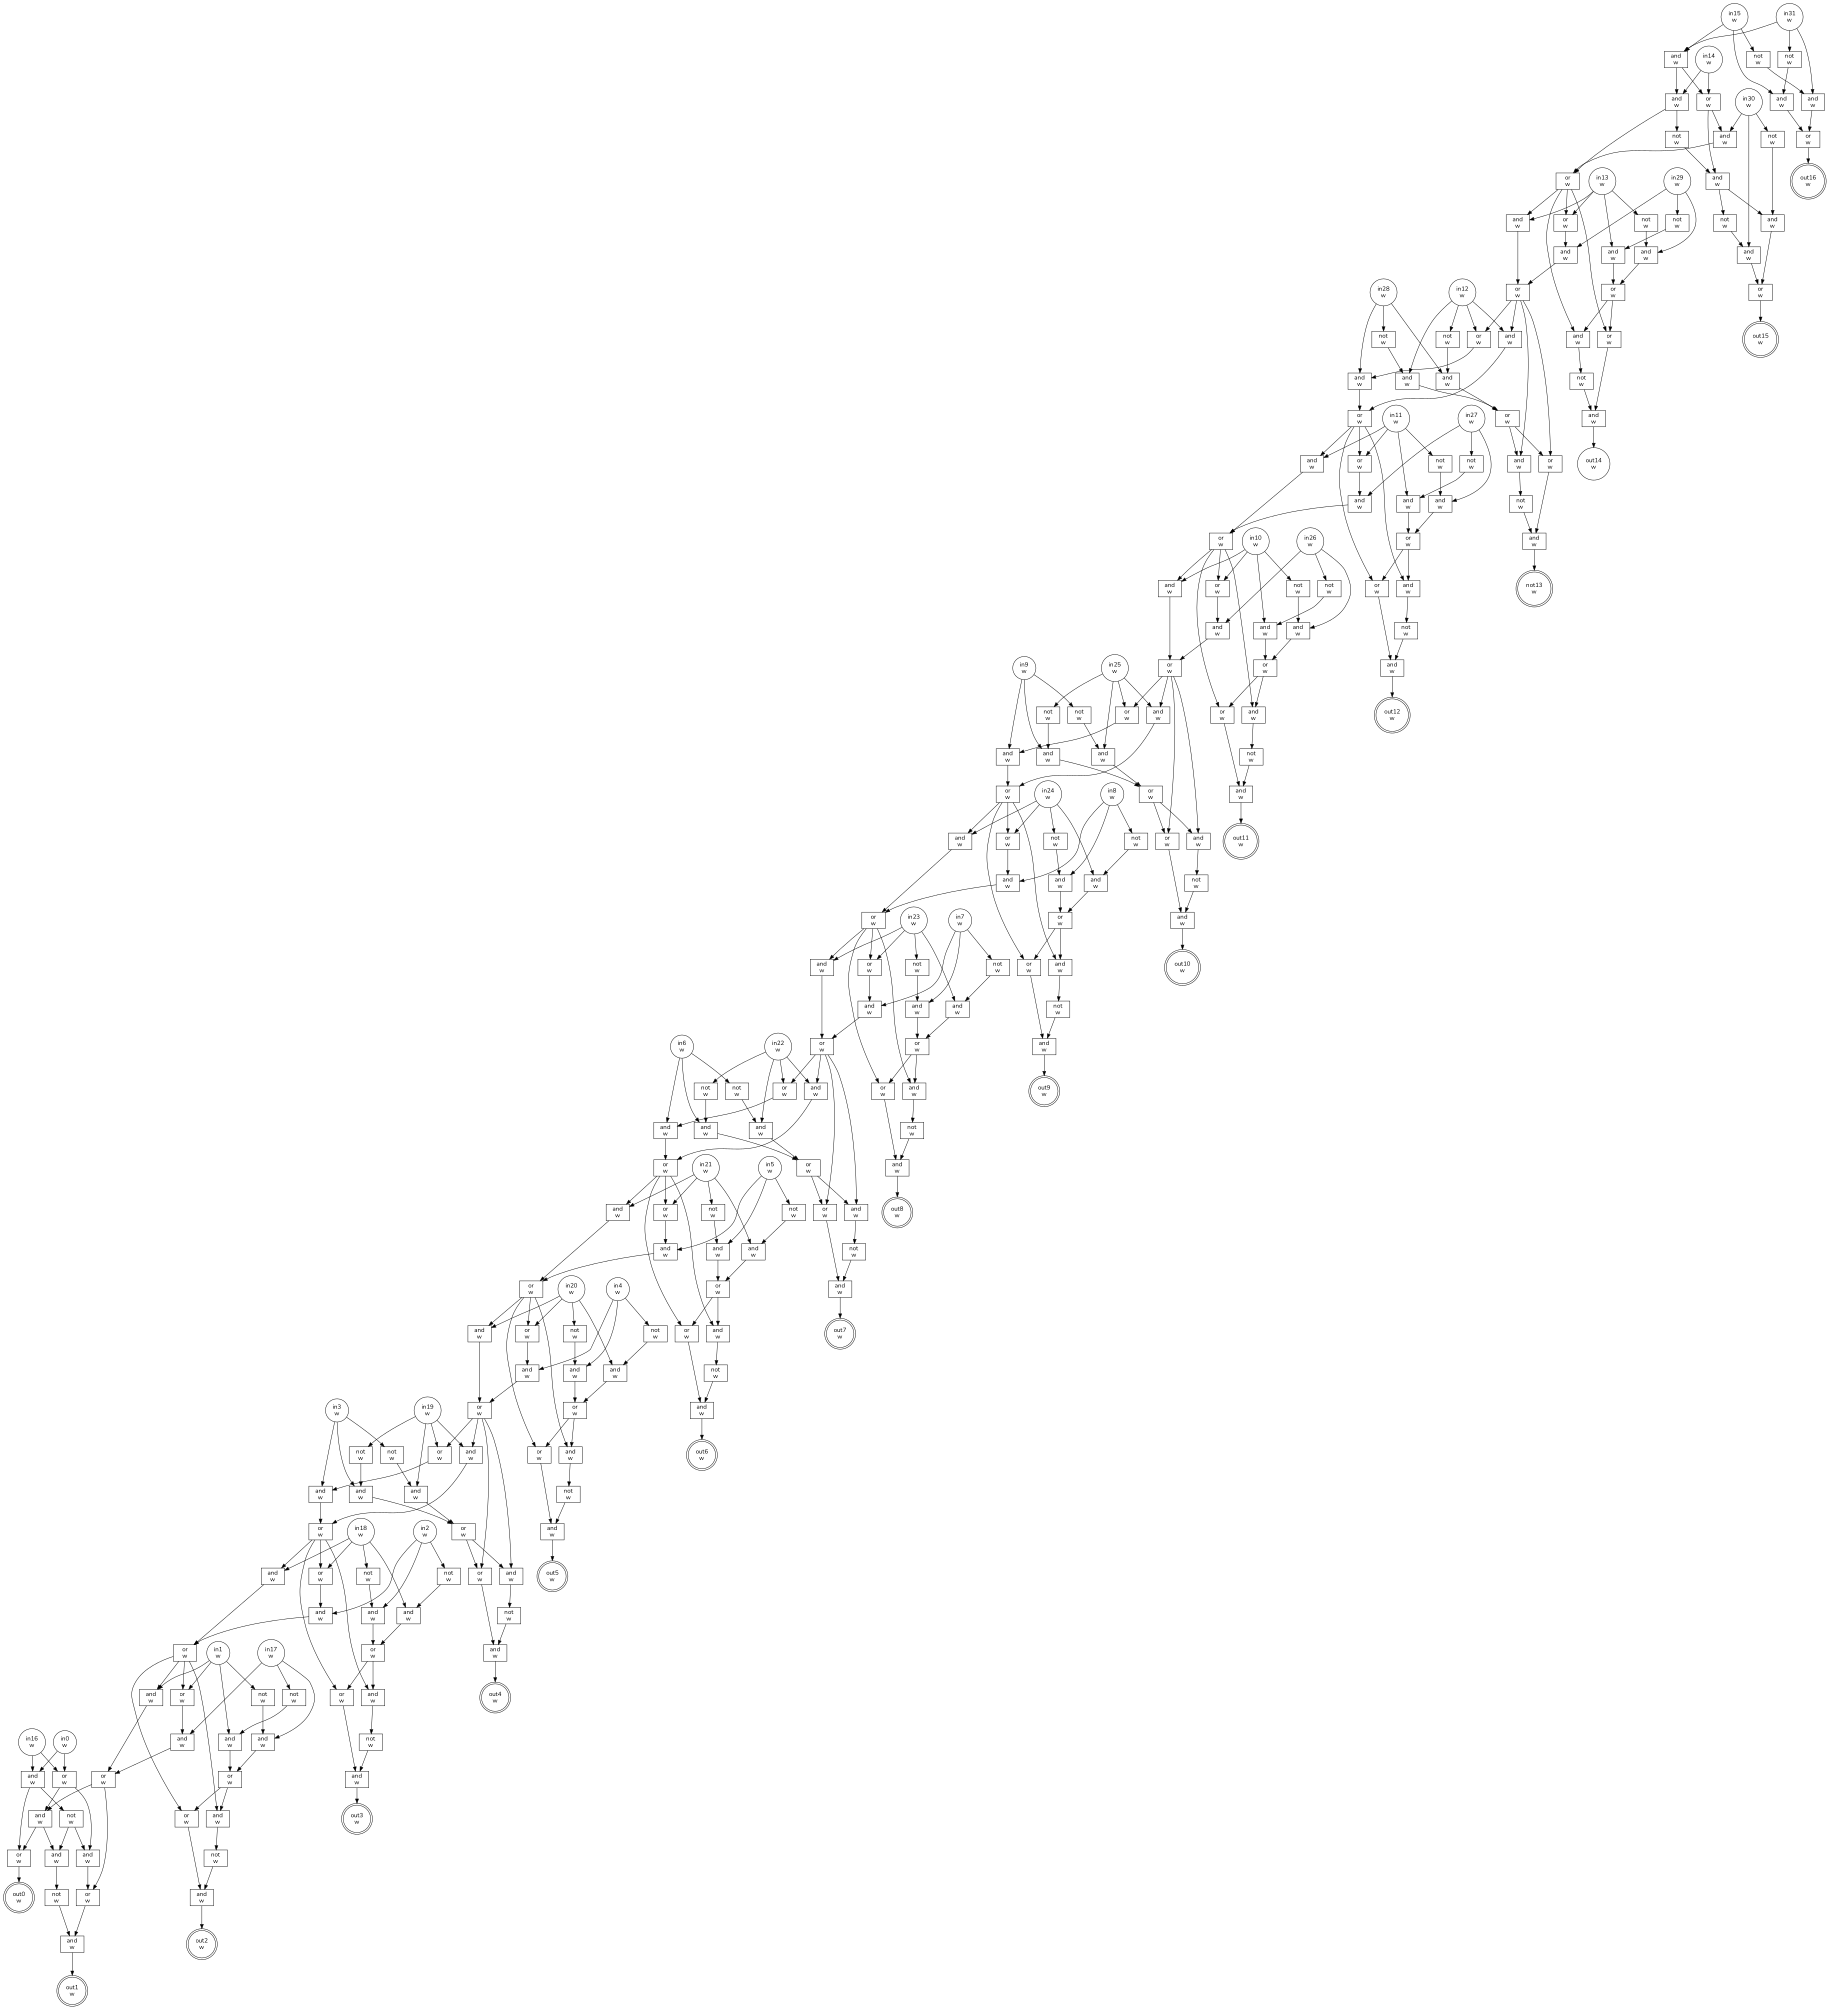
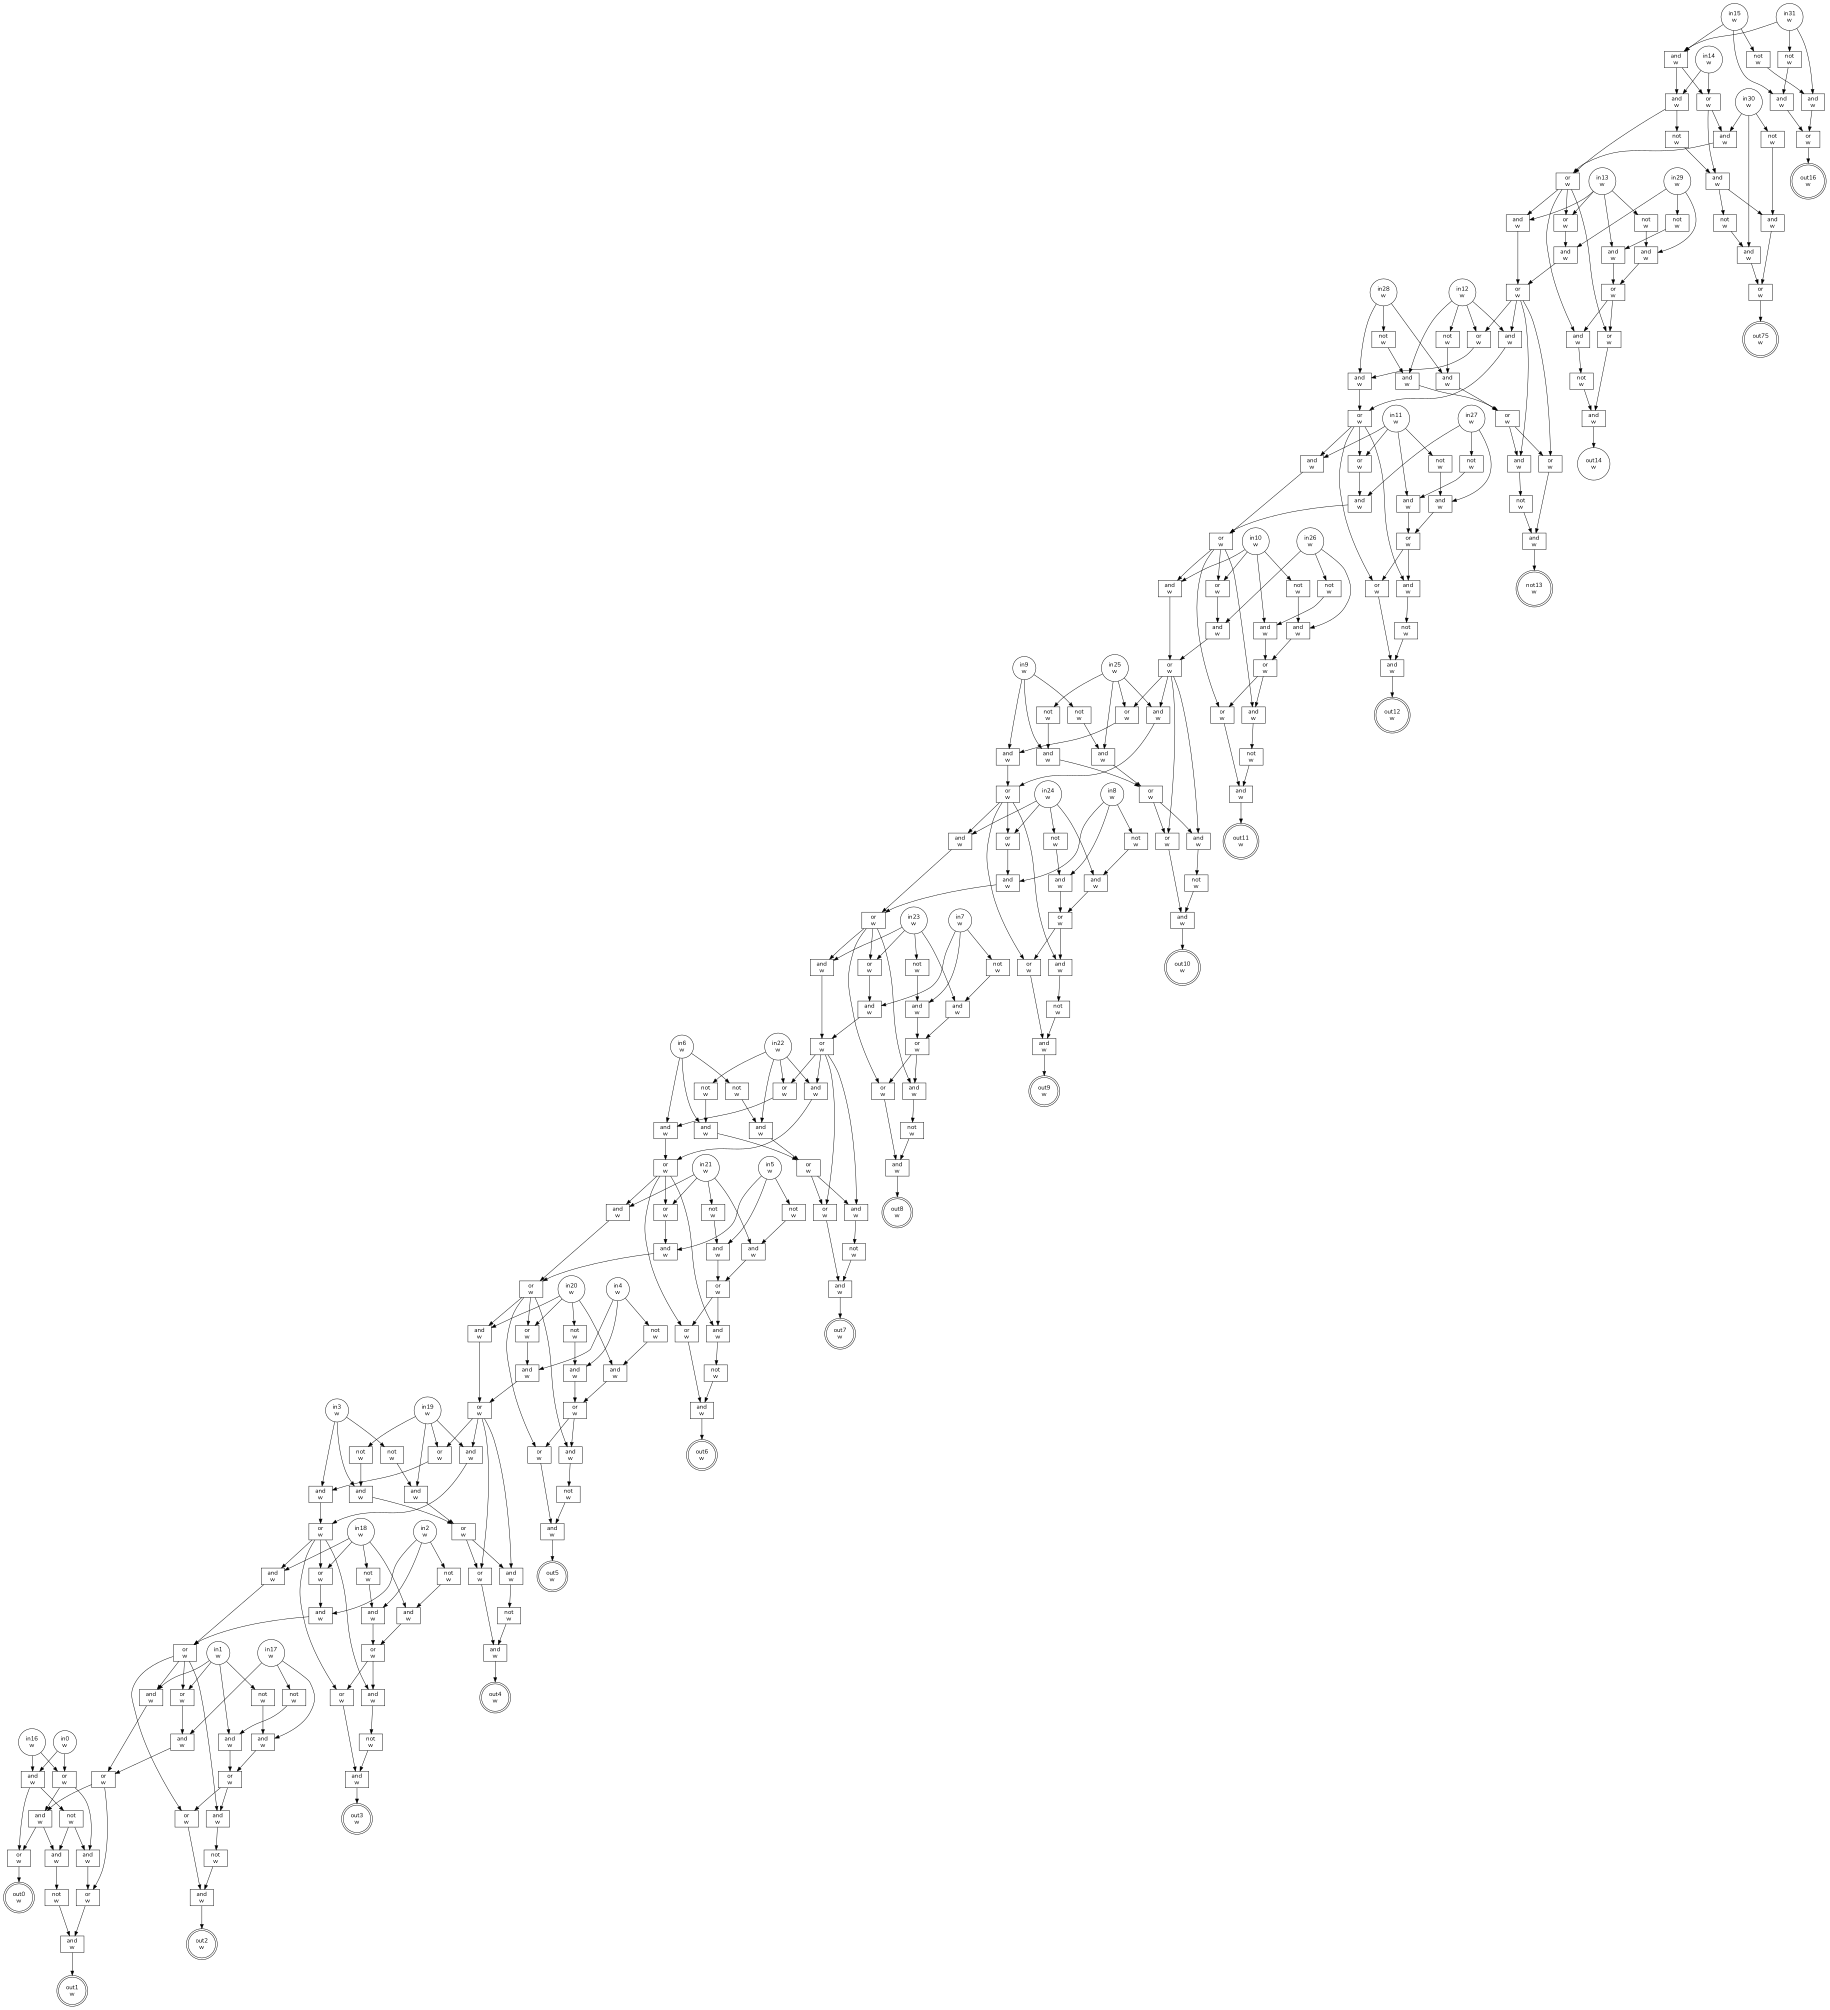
(1761, 339) -> (1761, 339)
